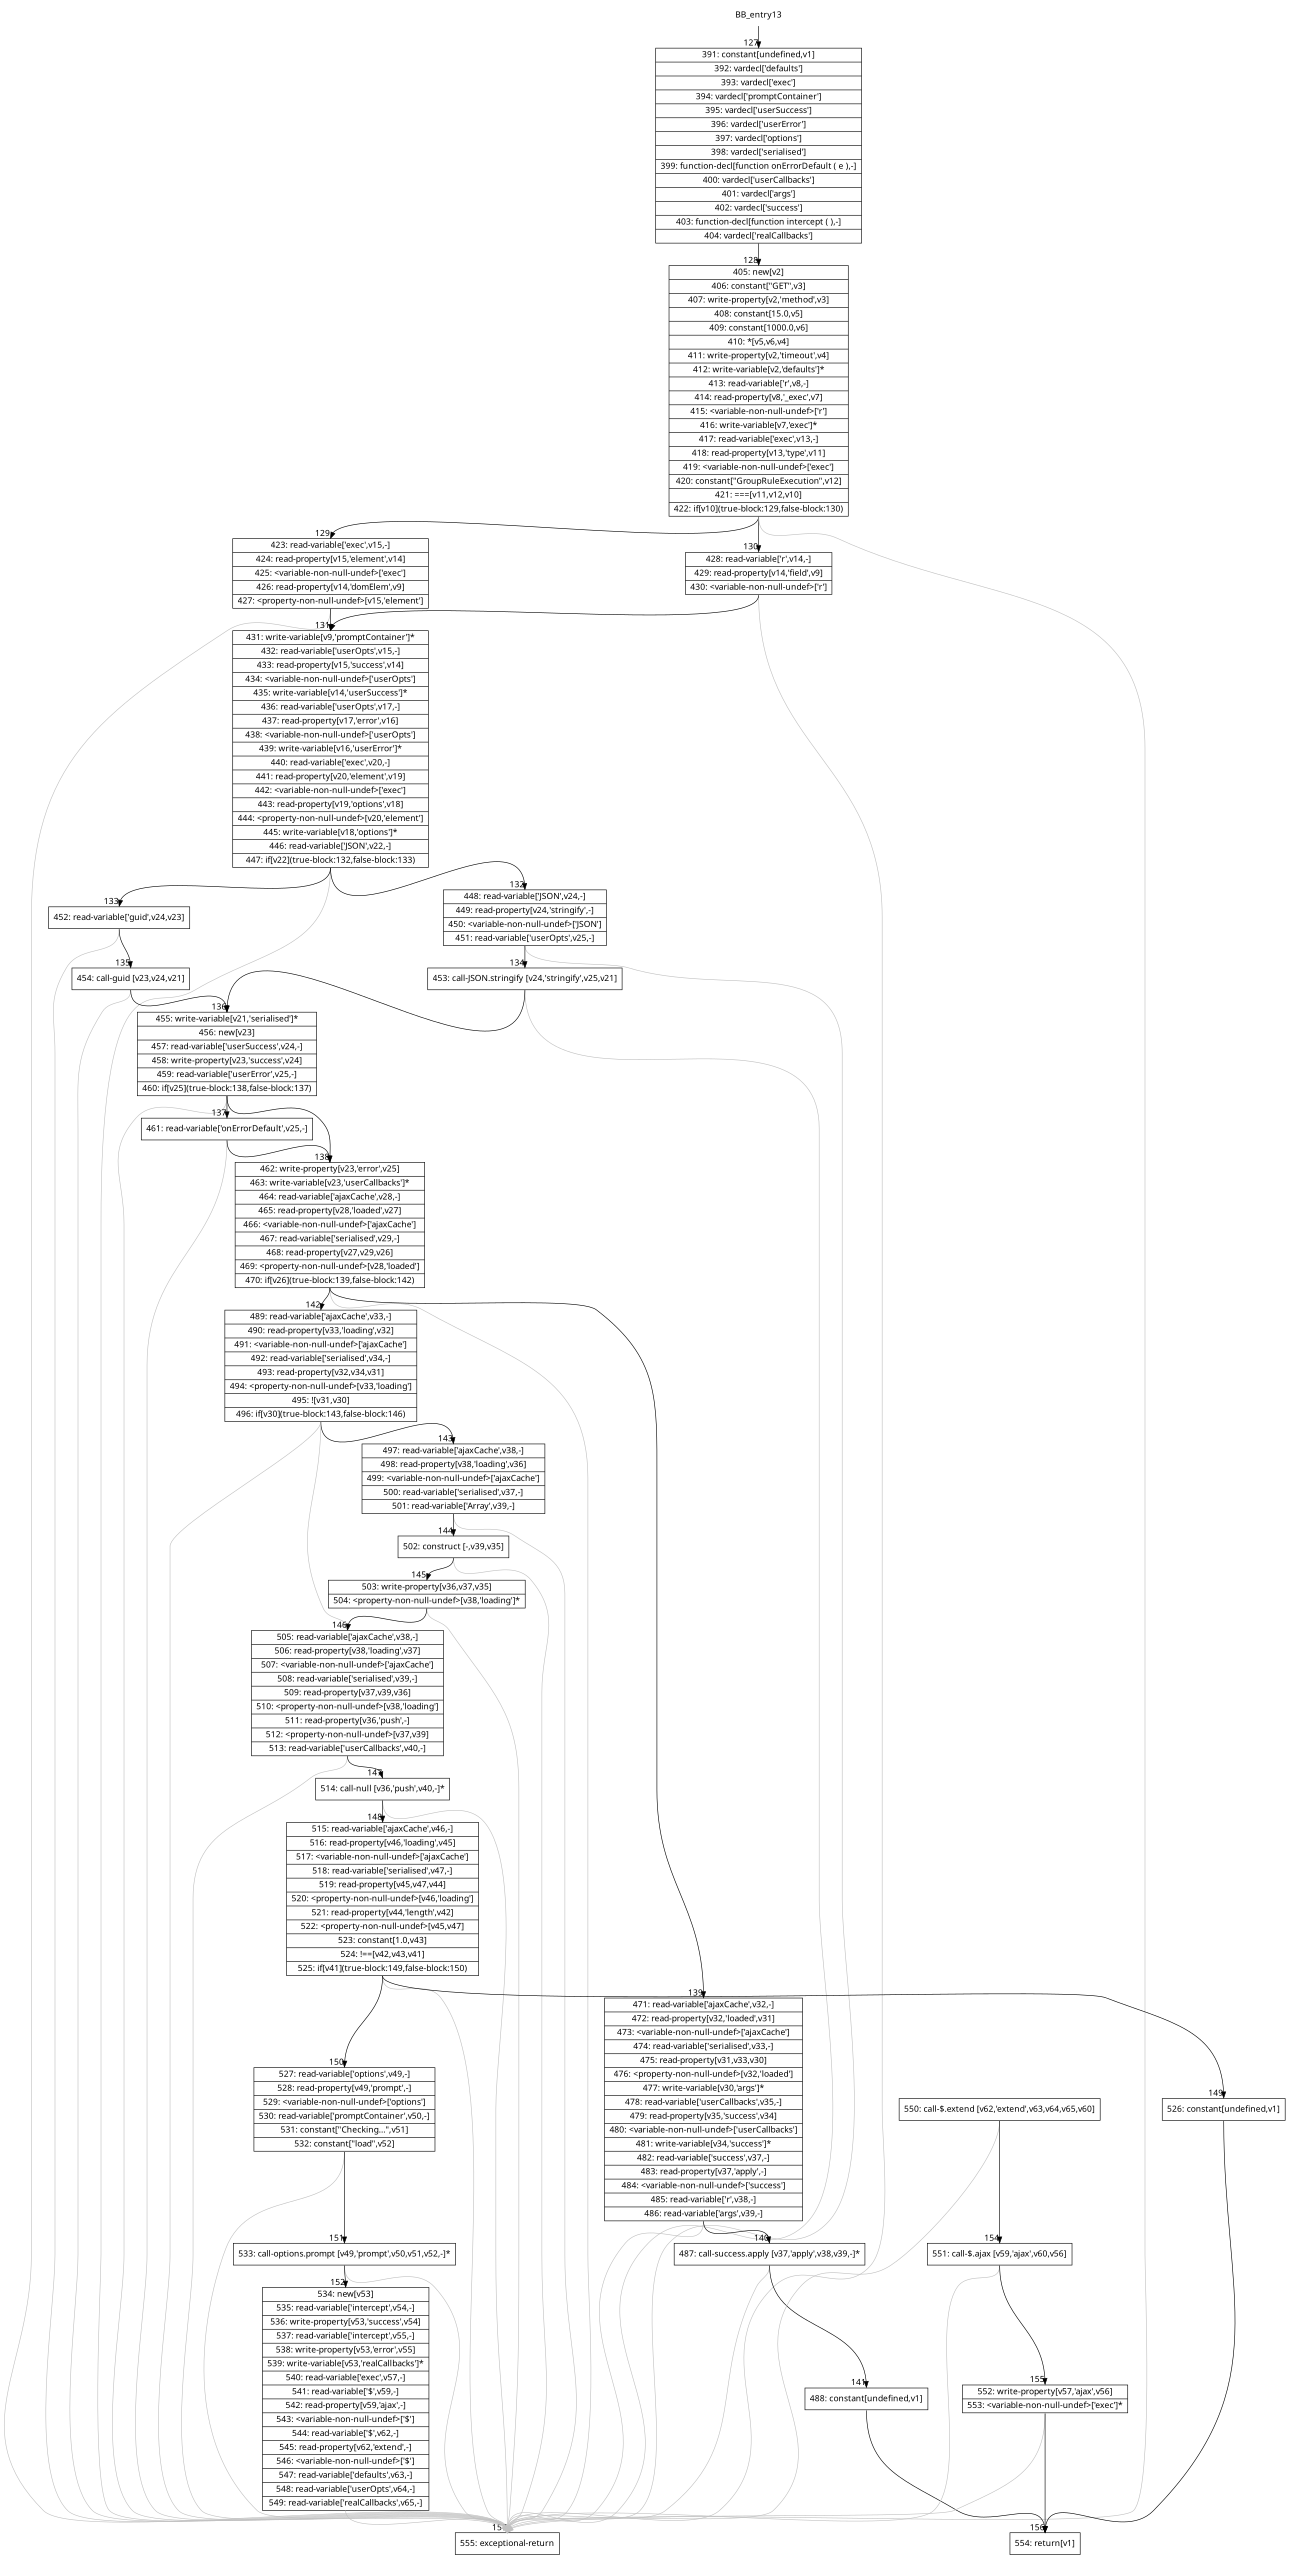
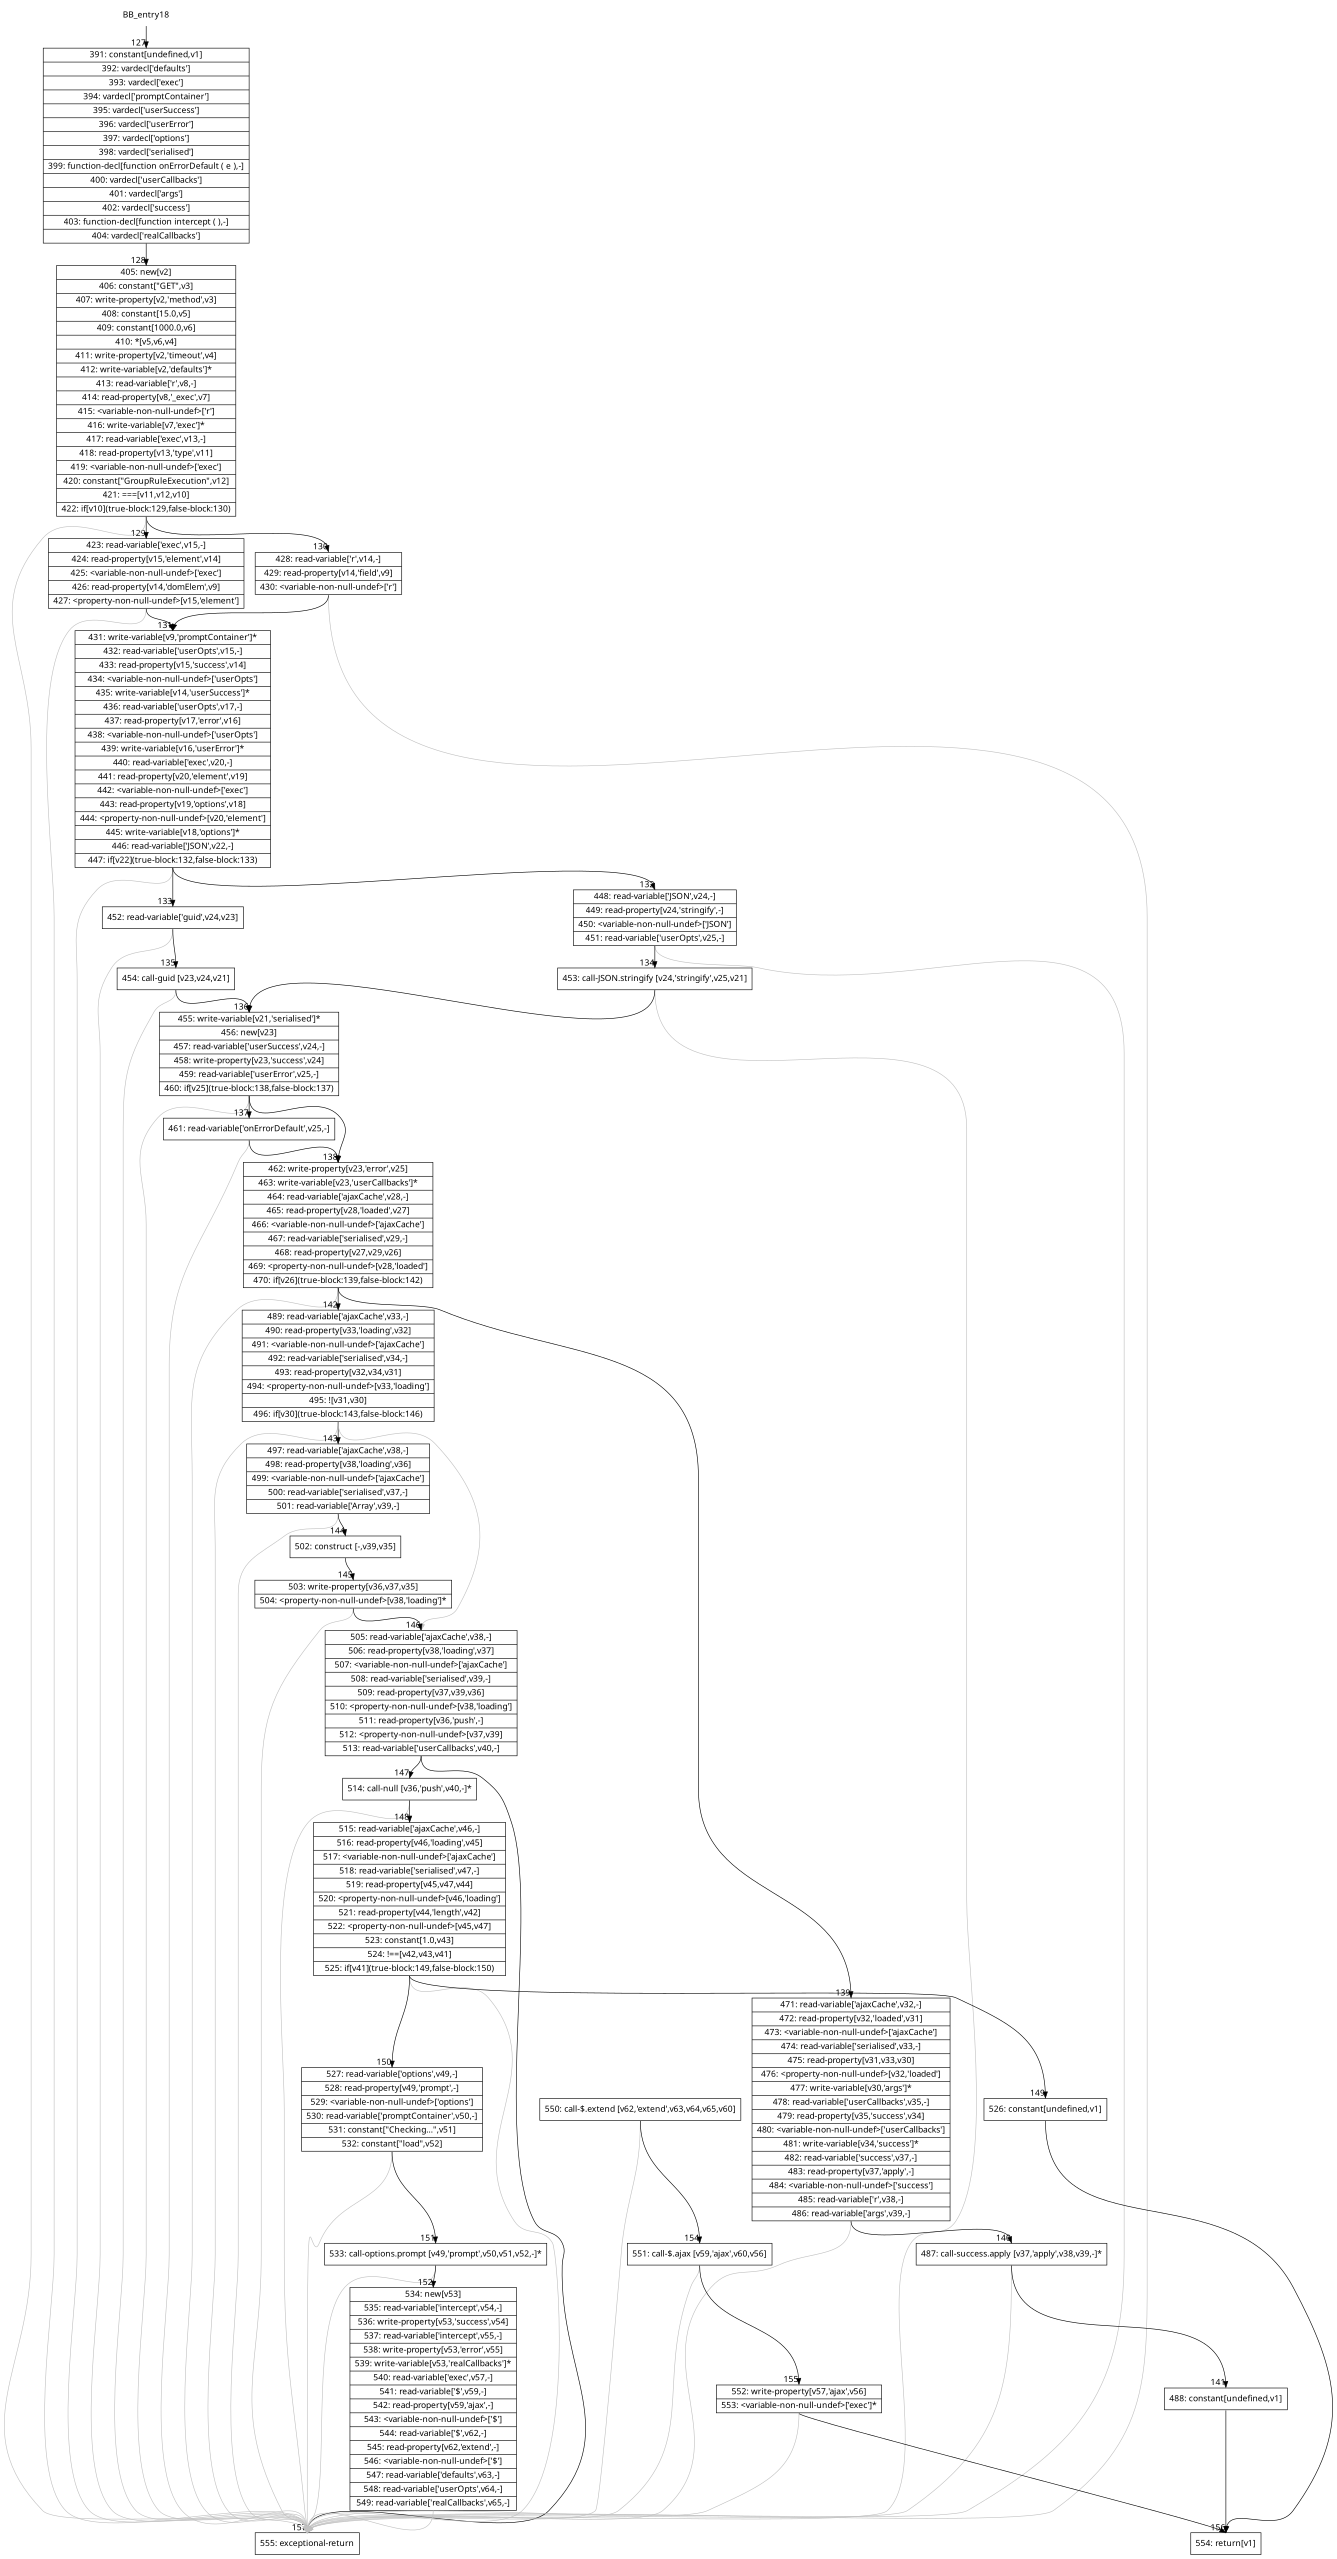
(759, 15) -> (146, 15)
(542, 2010) -> none
(193, 2247) -> (549, 2232)
